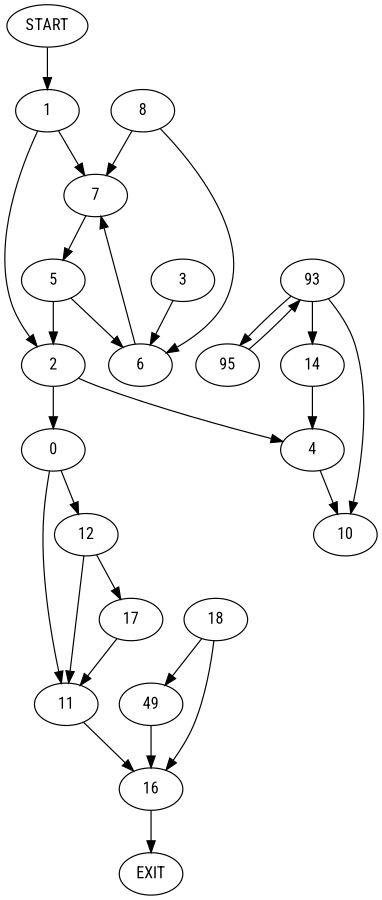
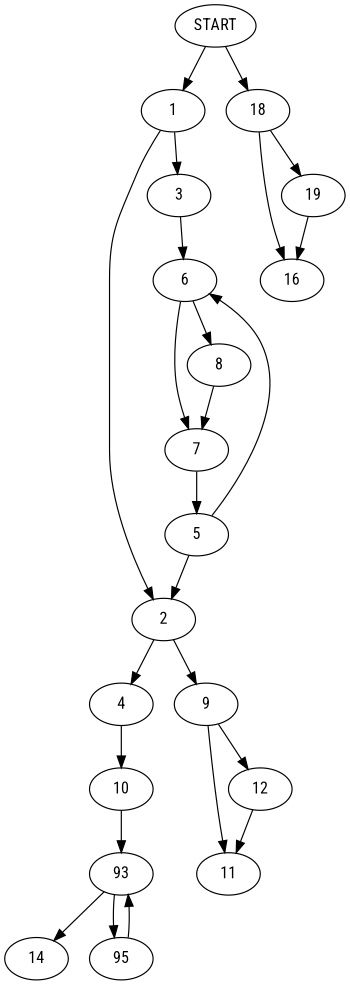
none -> (234, 63)
(69, 148) -> (176, 147)
(230, 239) -> (200, 317)
(363, 397) -> (121, 826)
(312, 402) -> none
(53, 450) -> (206, 704)
(131, 620) -> none
(151, 704) -> (313, 196)
(104, 742) -> none
(151, 874) -> none
